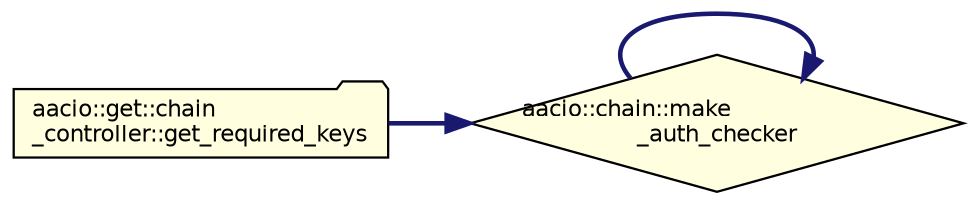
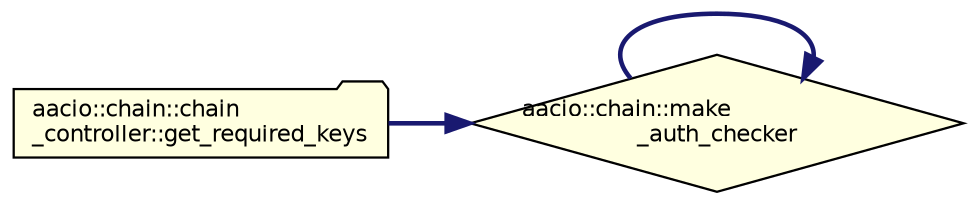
(201, 123) -> (201, 123)
